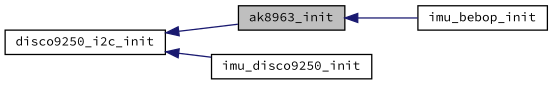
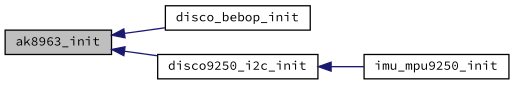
(483, 18) -> (238, 18)
(208, 28) -> (141, 54)
(292, 67) -> (437, 67)
